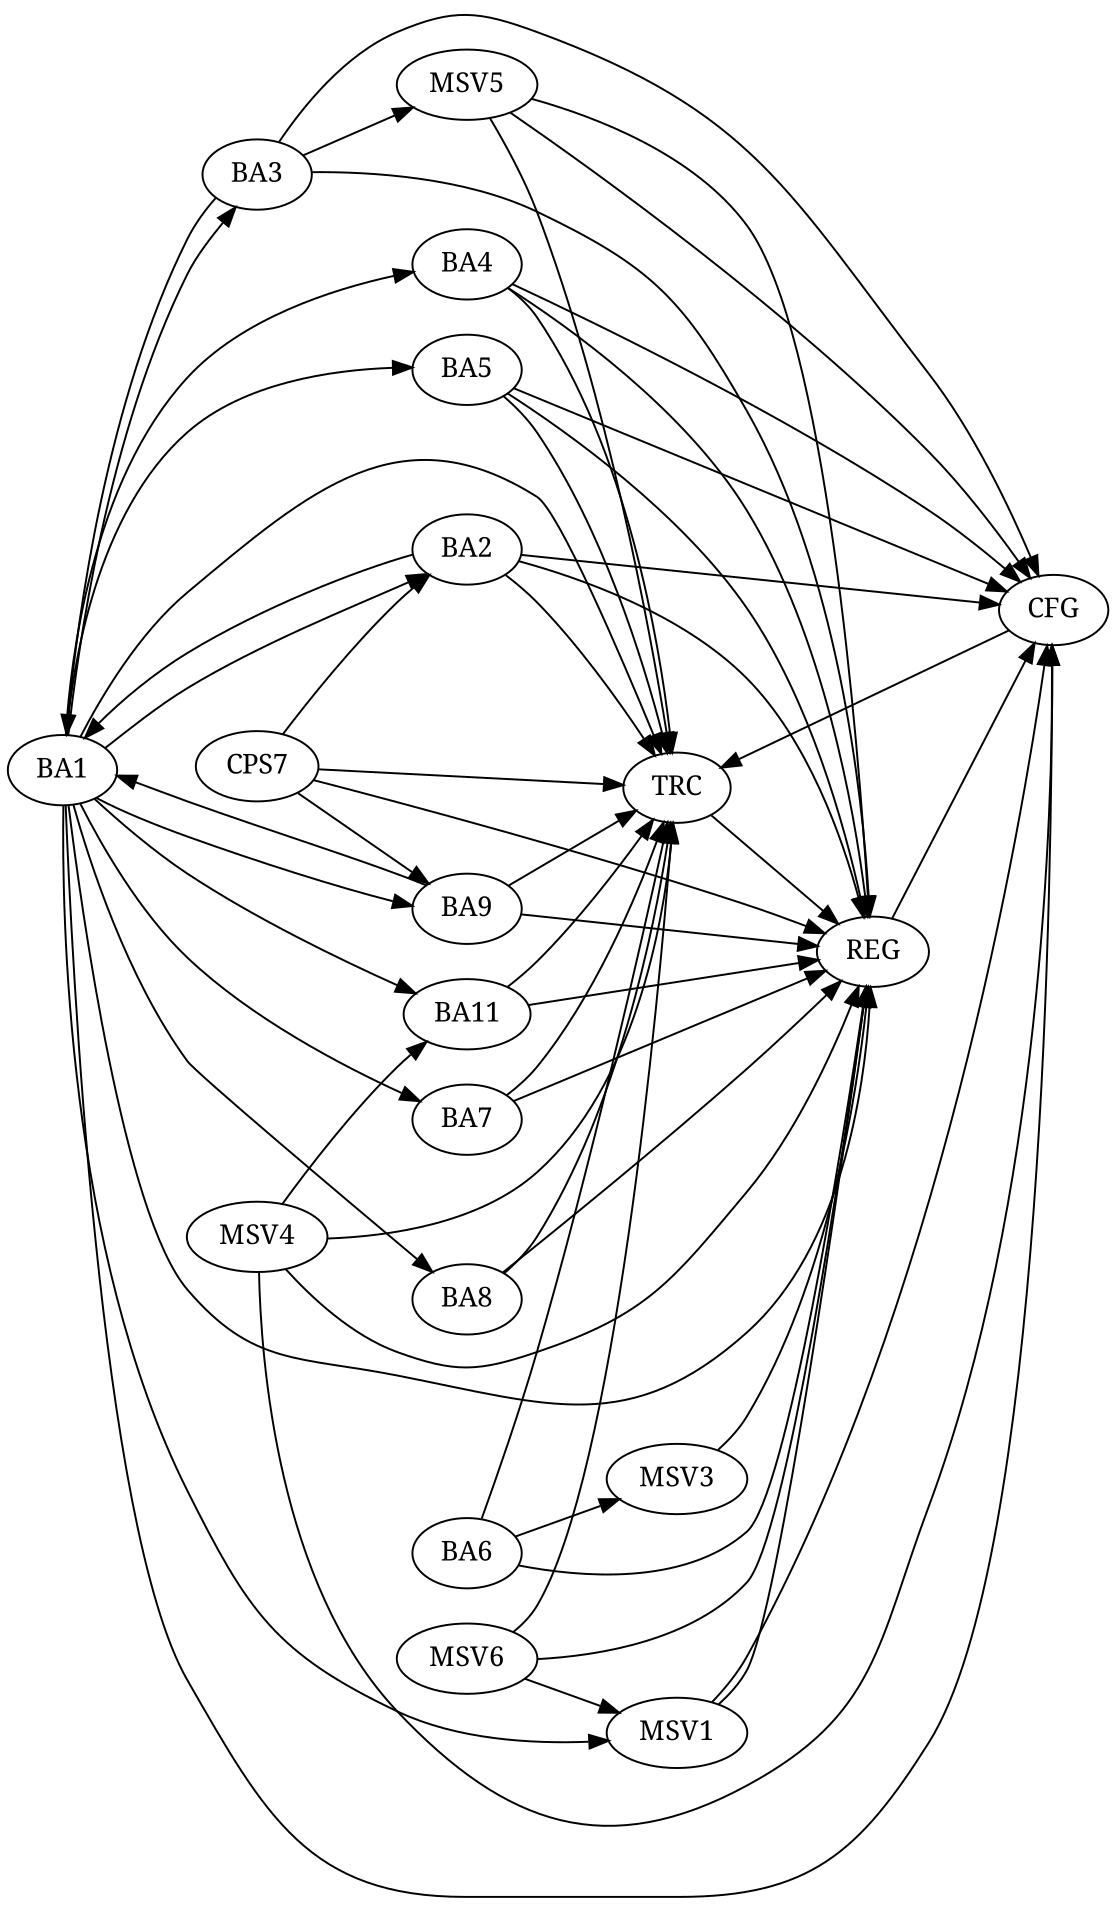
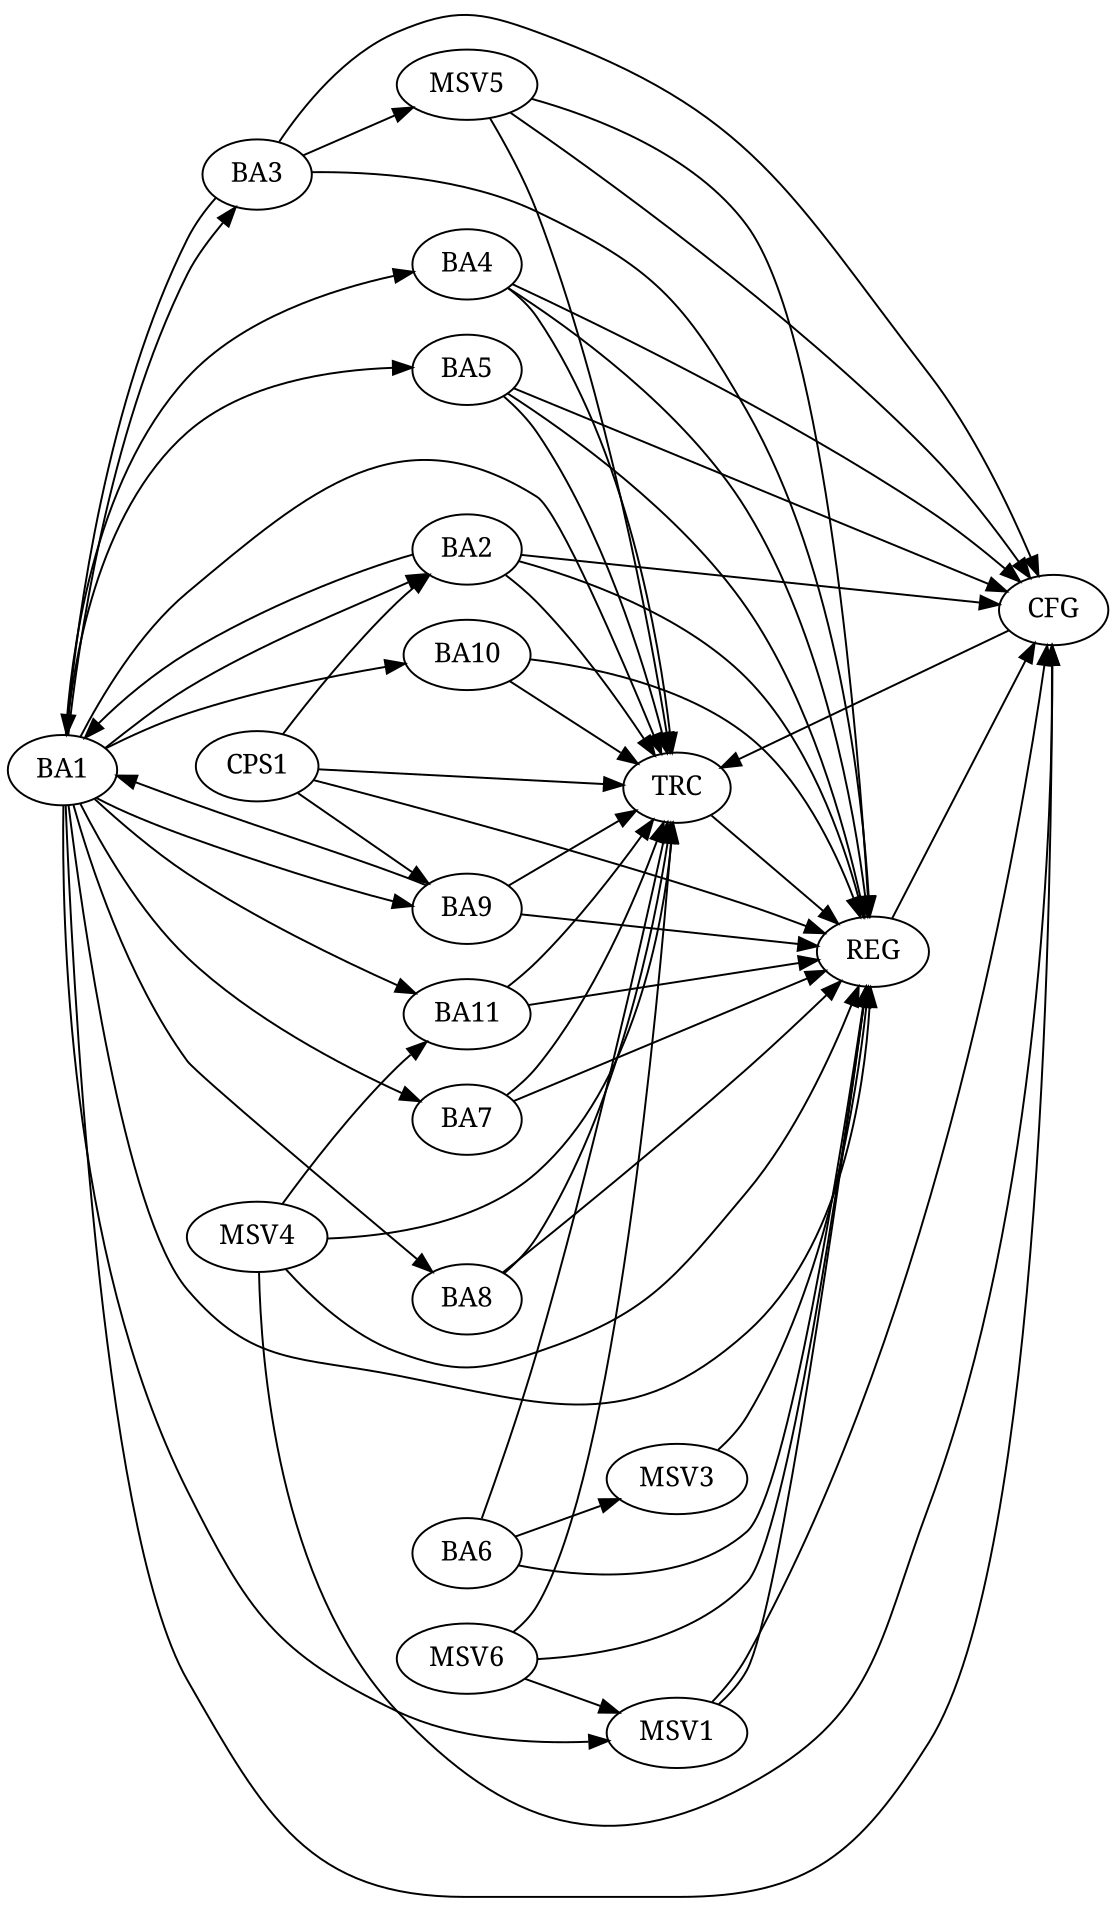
none -> (467, 655)
(257, 766) -> (257, 766)
